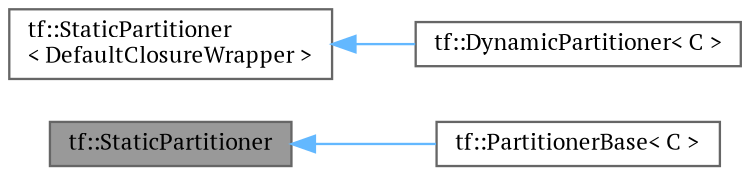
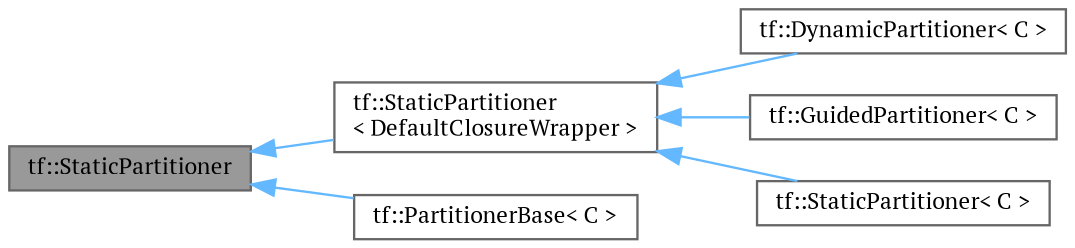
none -> (903, 117)
none -> (304, 144)
none -> (903, 203)
